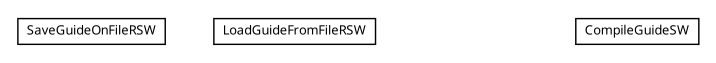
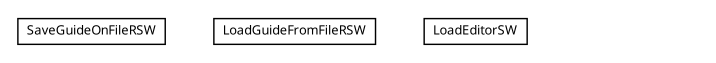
none -> (476, 31)
(637, 31) -> none
